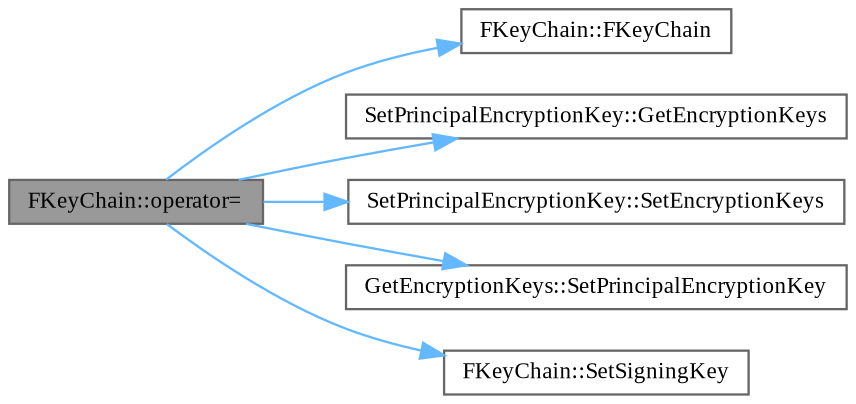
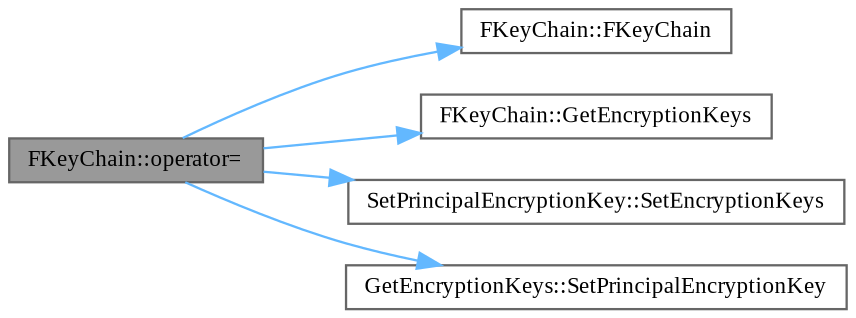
(596, 117) -> (596, 117)
(596, 373) -> none
